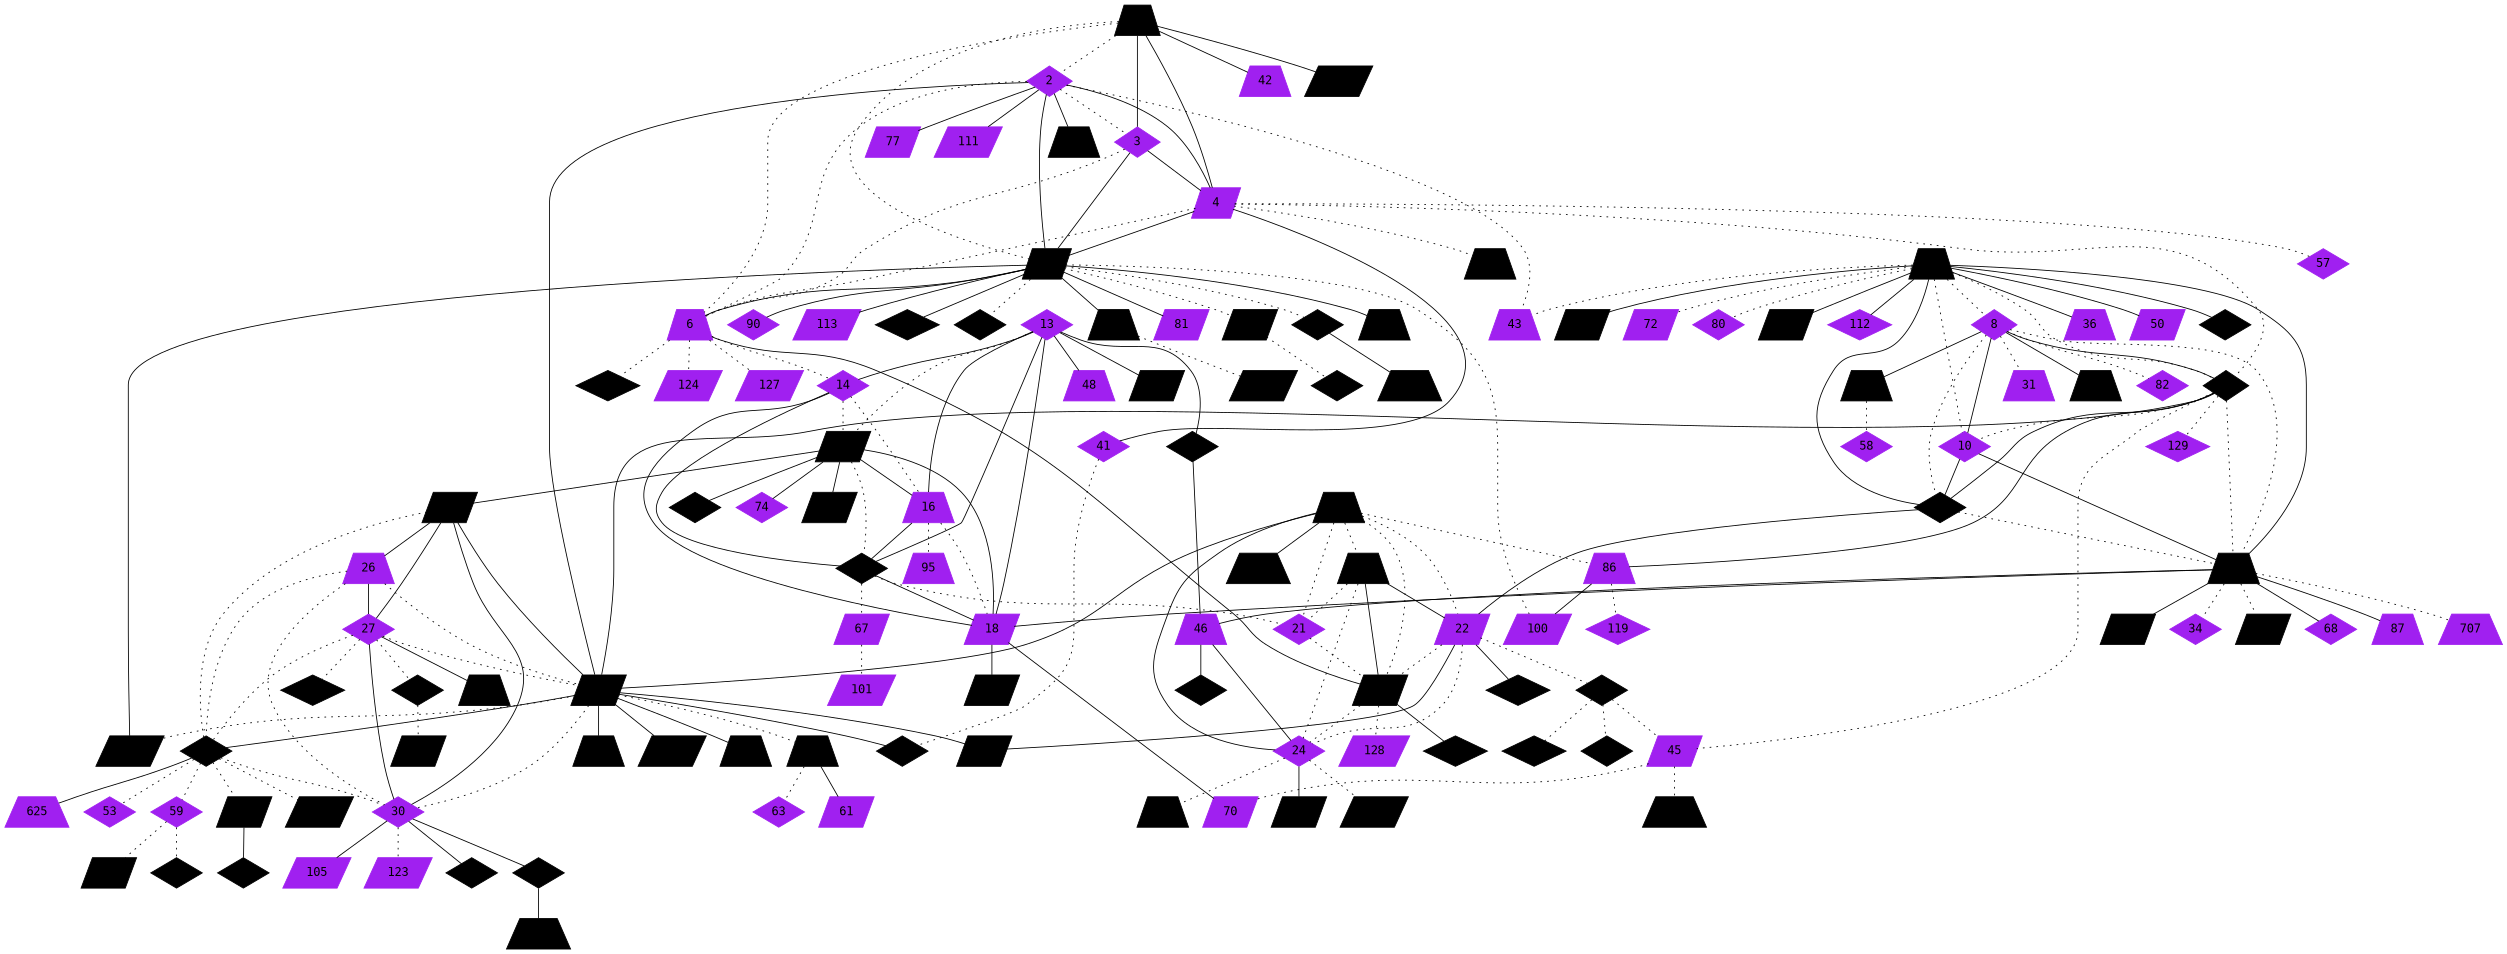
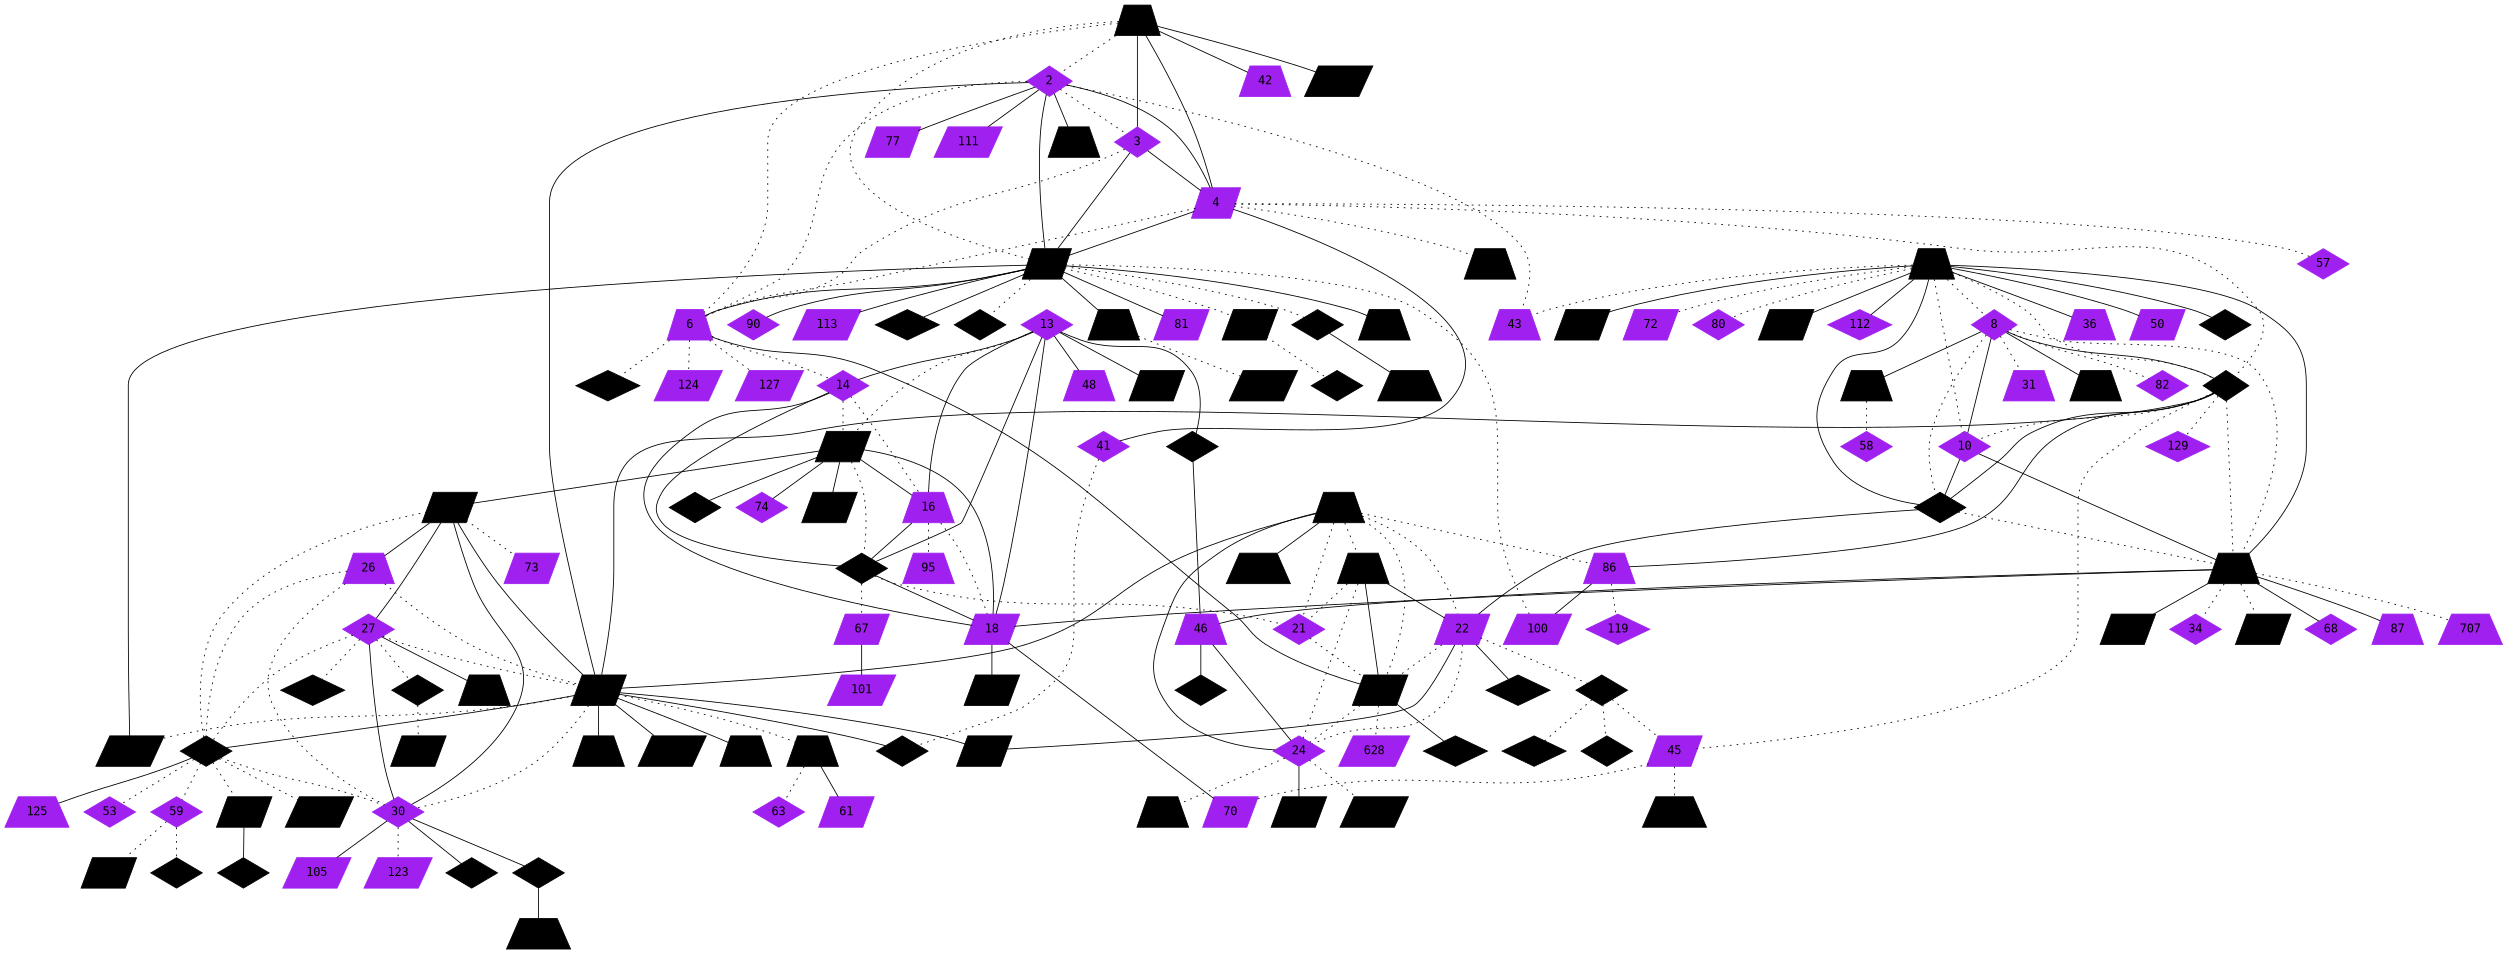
none -> (532, 568)
(369, 599) -> none
(862, 660) -> (862, 660)
(1374, 751) -> (1374, 751)
(37, 812) -> (37, 812)
